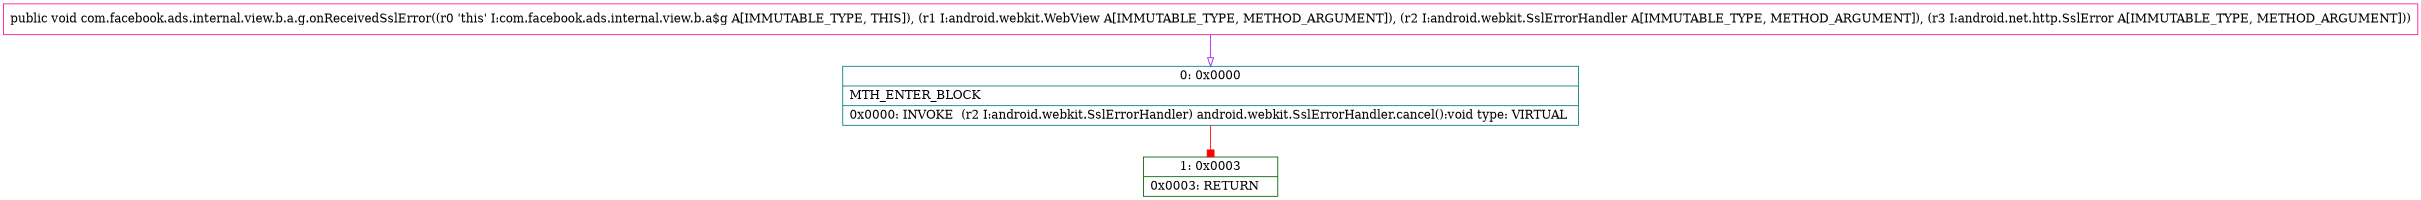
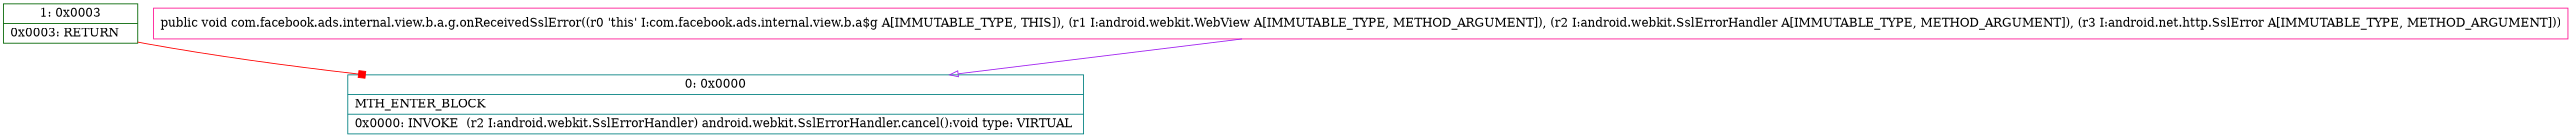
(1211, 137) -> (247, 60)
